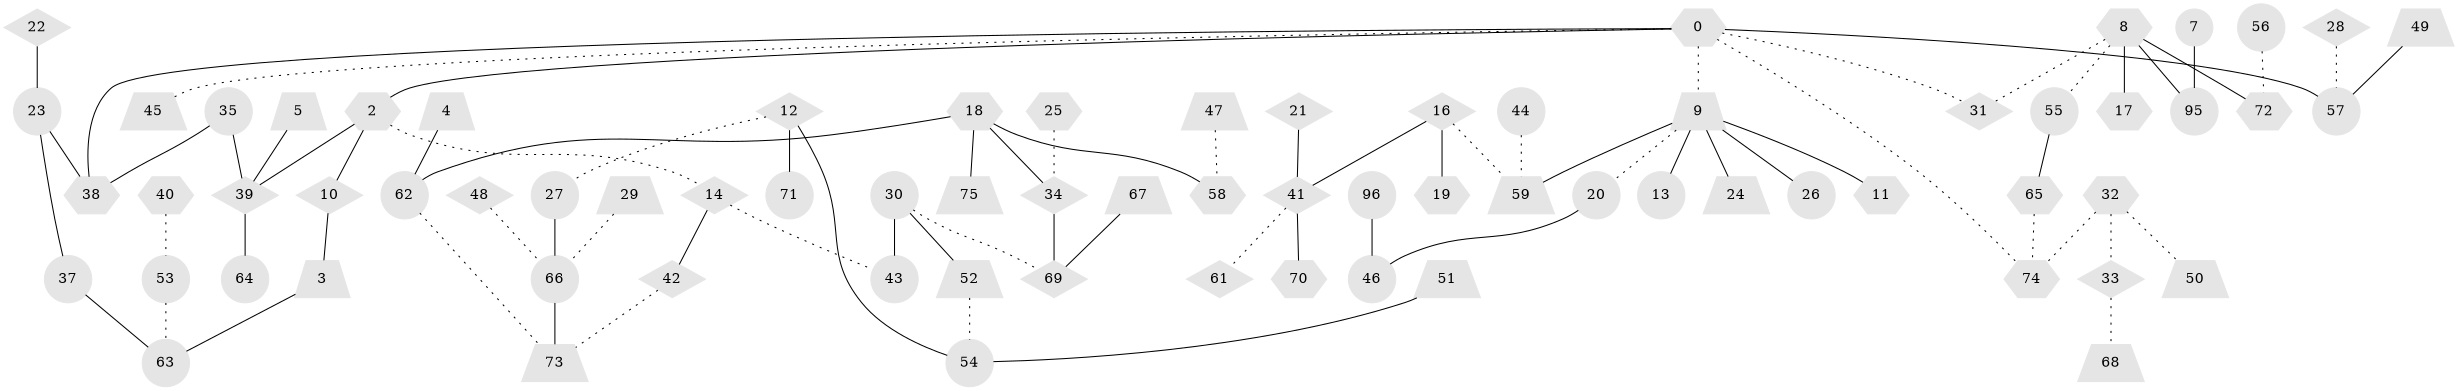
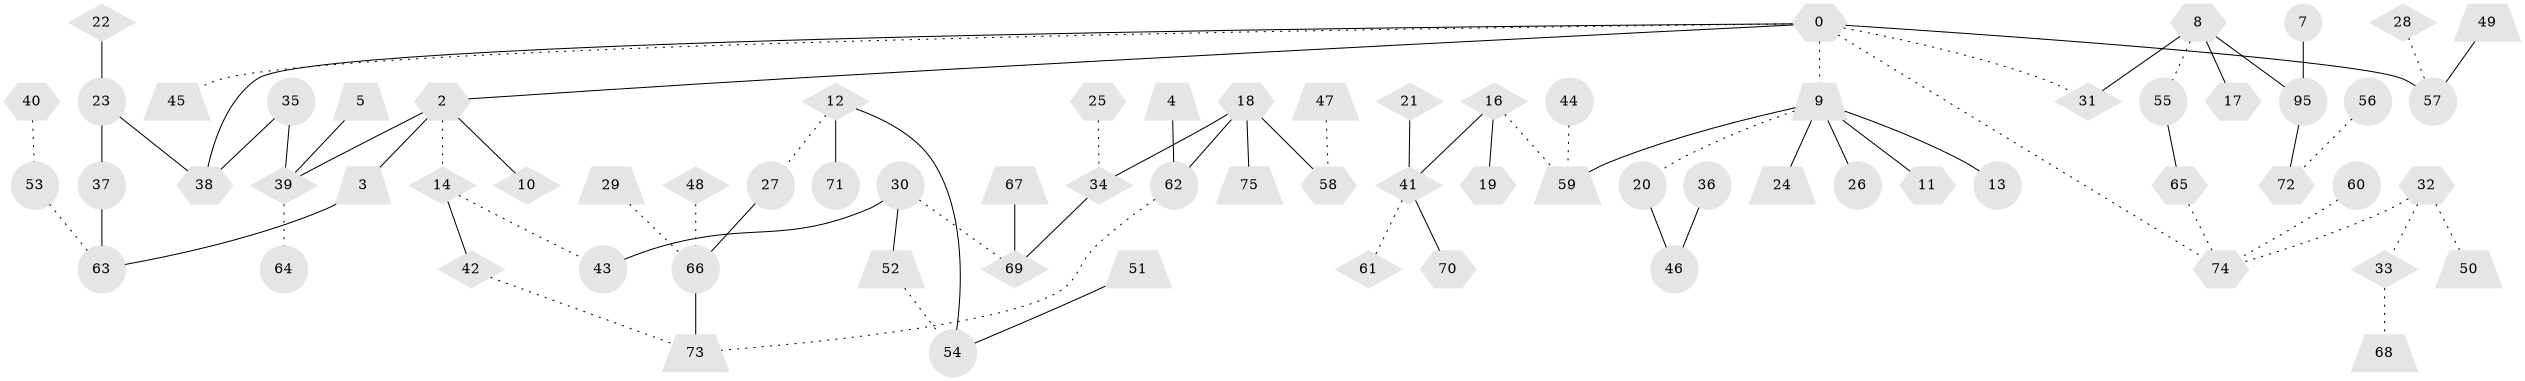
(2050, 70) -> (2141, 64)
(2205, 75) -> (2295, 146)
none -> (2357, 185)
(1372, 195) -> (1707, 185)
(245, 235) -> (284, 231)
(326, 237) -> (404, 143)
